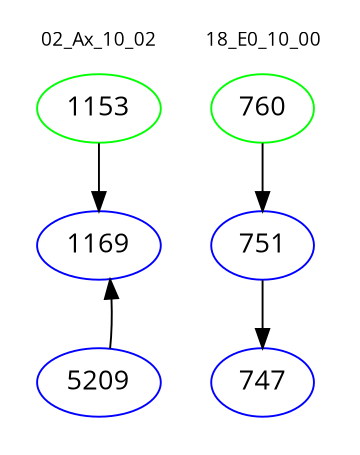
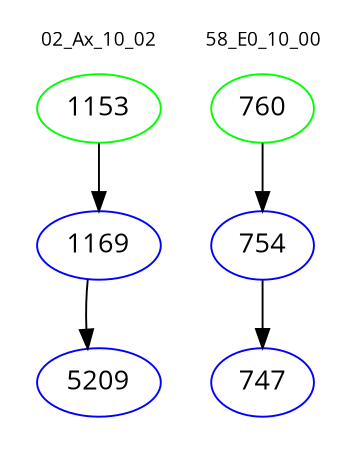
(264, 41) -> (264, 41)
(263, 245) -> (263, 245)
(112, 324) -> (86, 304)
